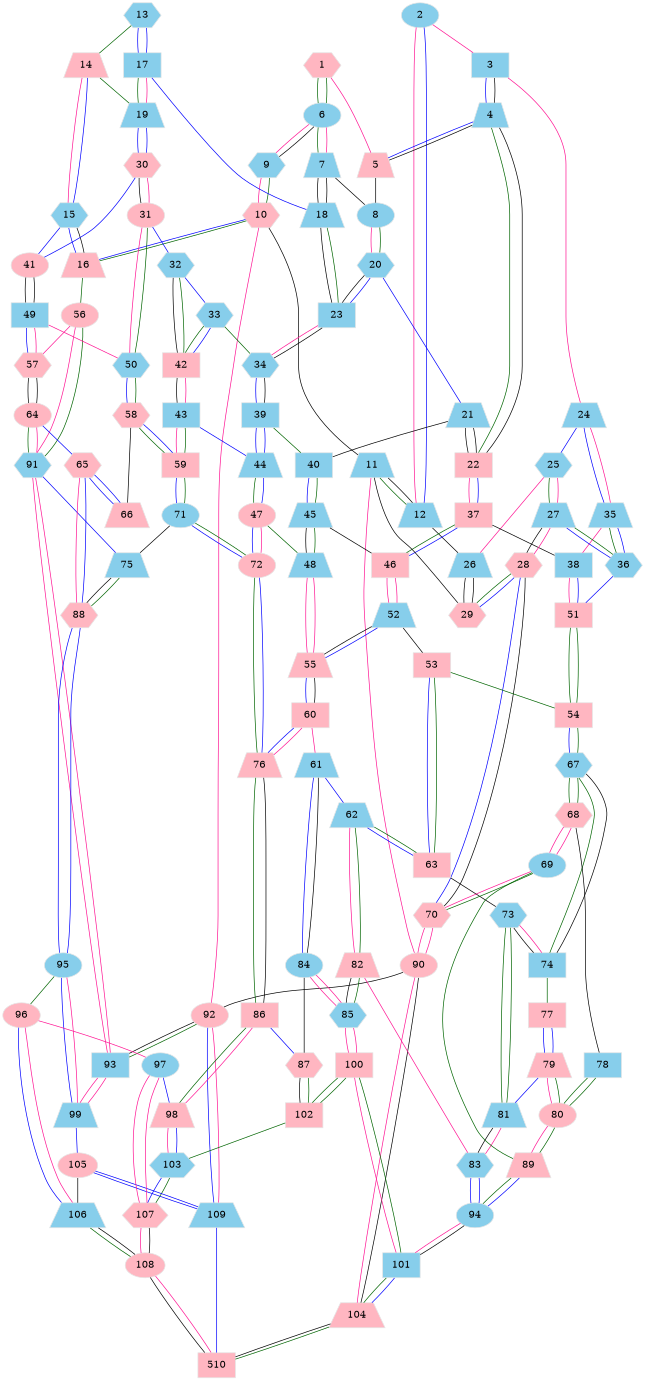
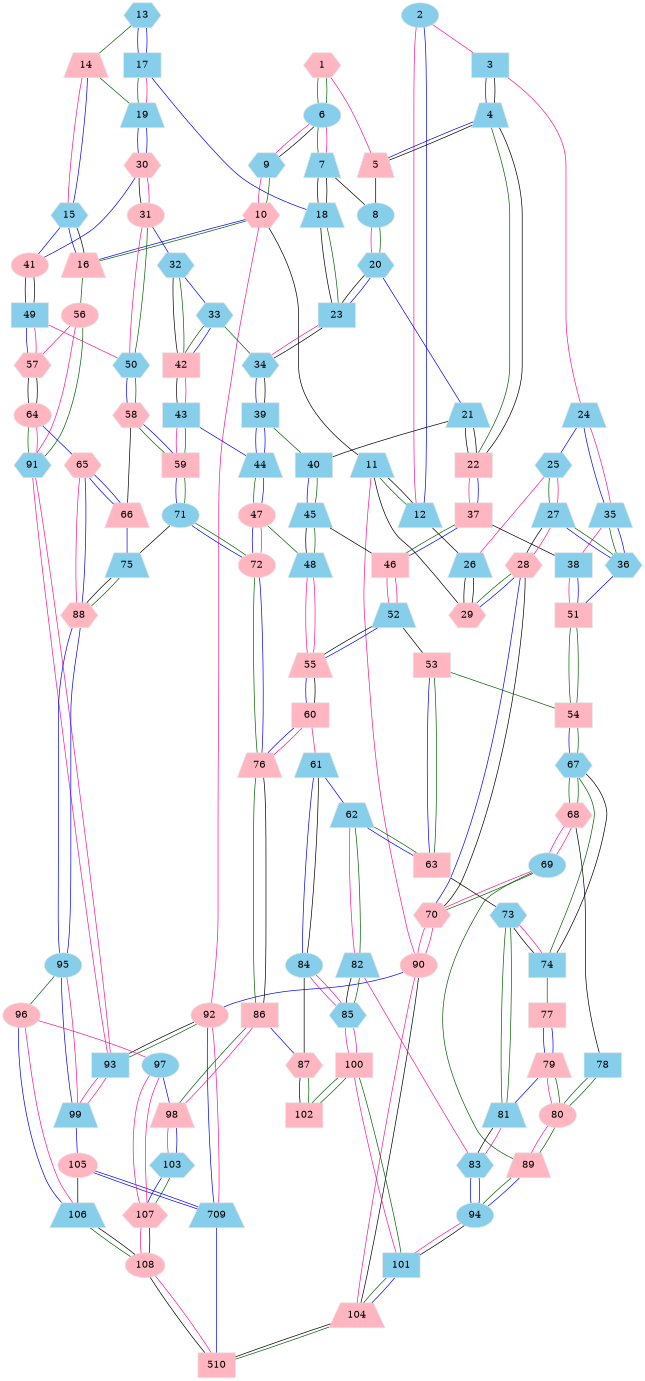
(72, 507) -> (127, 540)
(358, 965) -> (358, 965)
(313, 989) -> (313, 989)
(237, 1141) -> none
(217, 1215) -> (217, 1215)
